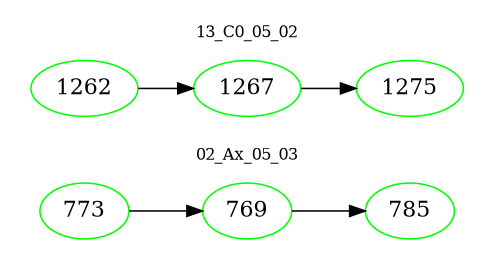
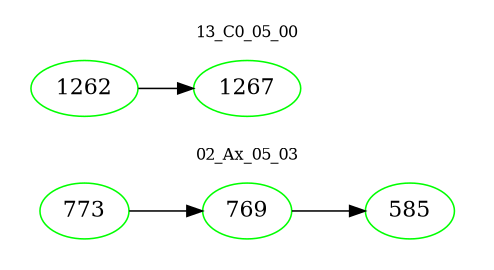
(247, 33) -> (247, 33)
(410, 88) -> none
(410, 211) -> (410, 211)
